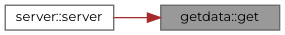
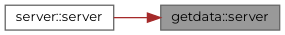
(220, 18) -> (220, 18)
